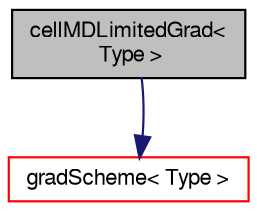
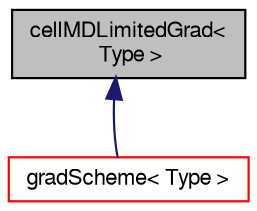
(144, 107) -> (114, 129)
